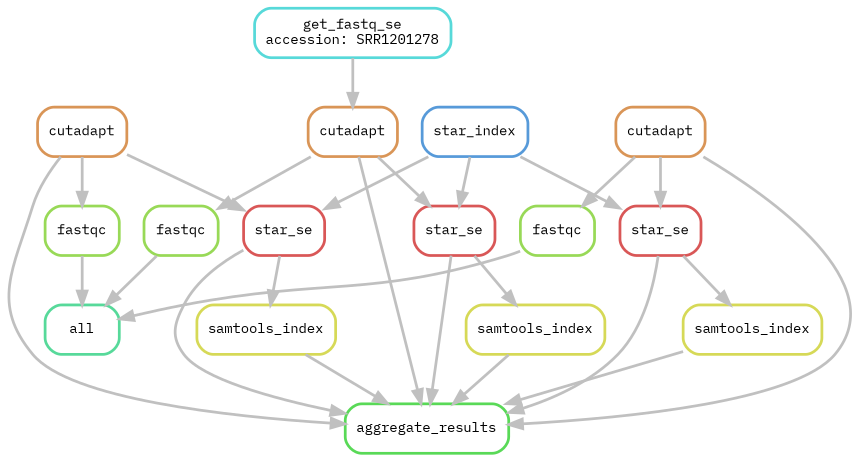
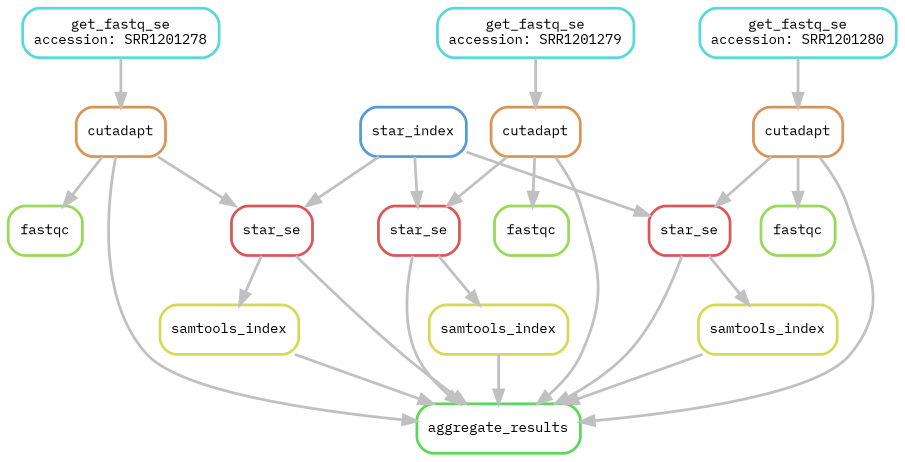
none -> (536, 33)
none -> (798, 33)
(82, 330) -> none
